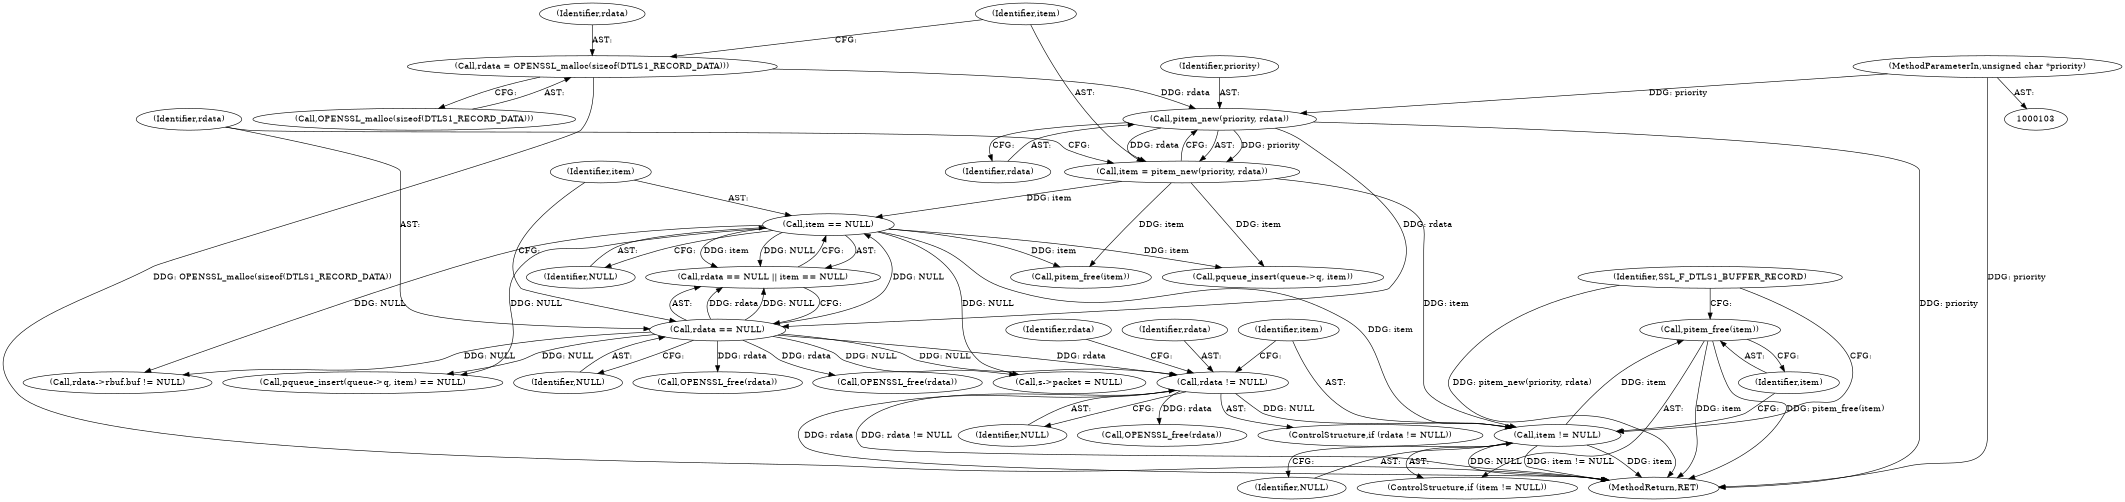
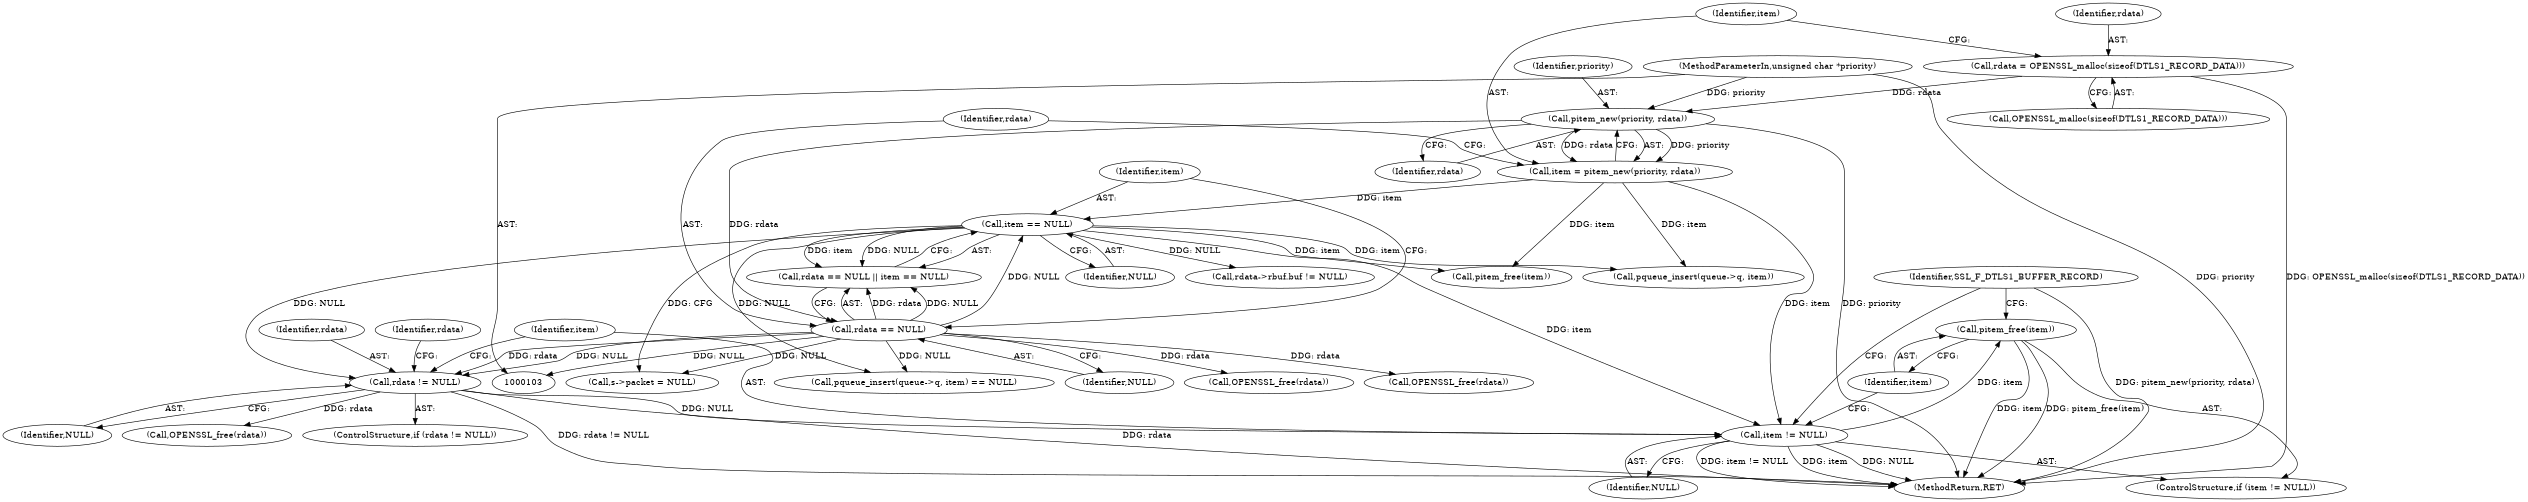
none -> (538, 259)
(988, 304) -> (690, 304)
(421, 363) -> (688, 353)
